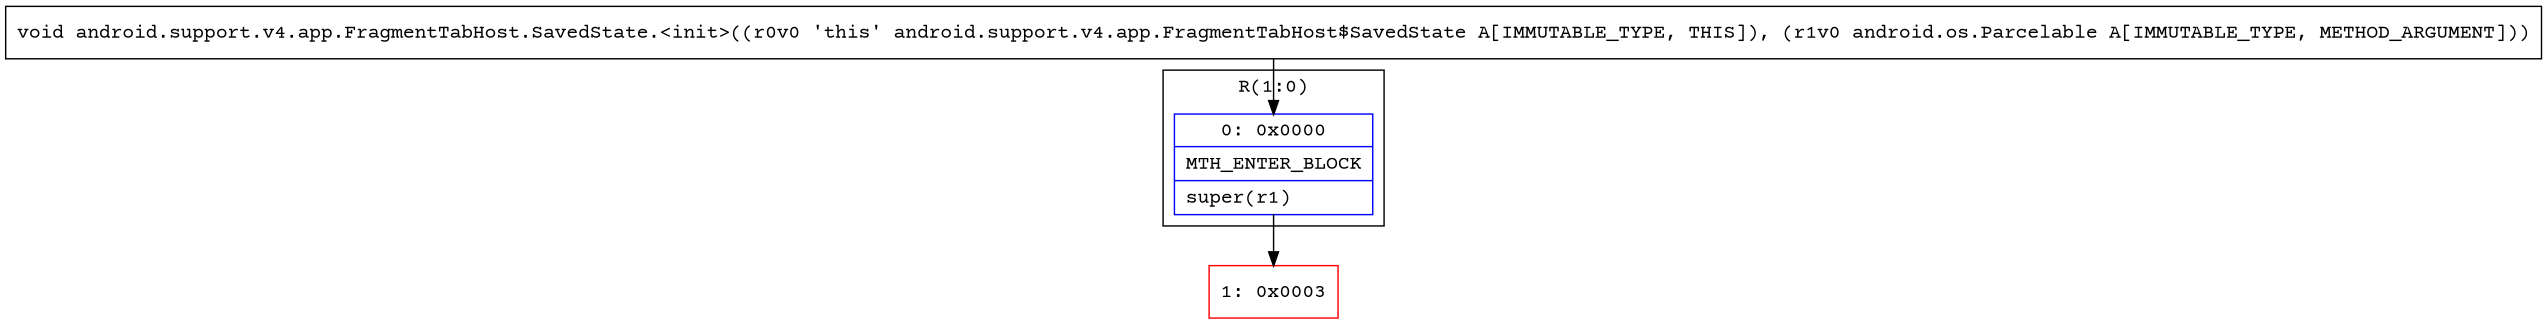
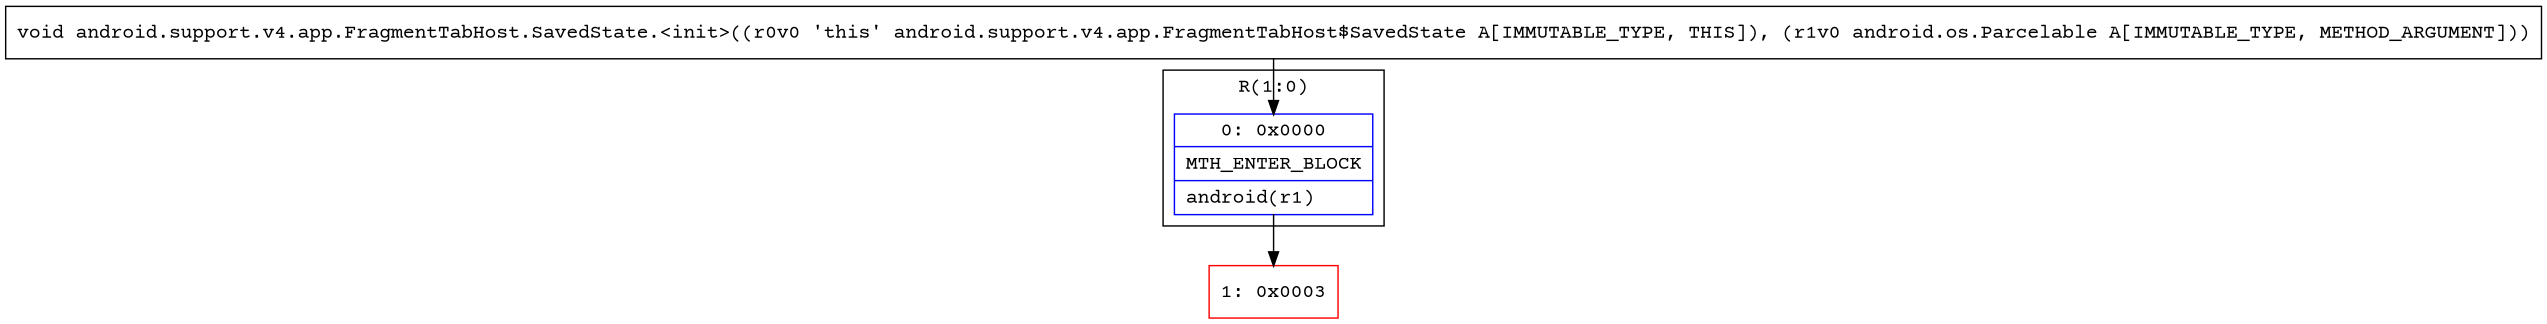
(1239, 197) -> (1250, 197)
